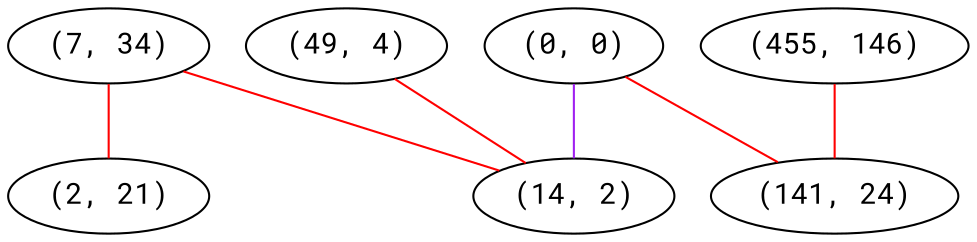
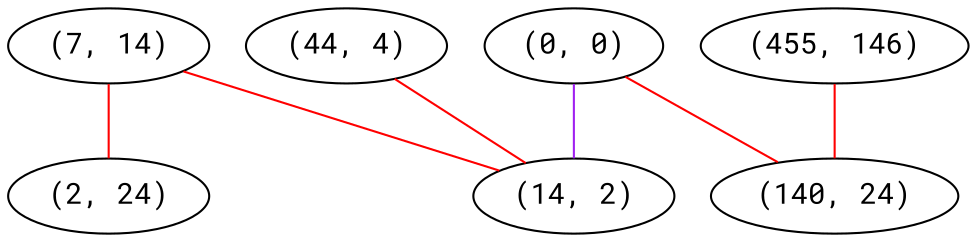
(109, 46) -> (109, 46)
(347, 46) -> (347, 46)
(109, 196) -> (109, 196)
(835, 196) -> (835, 196)
